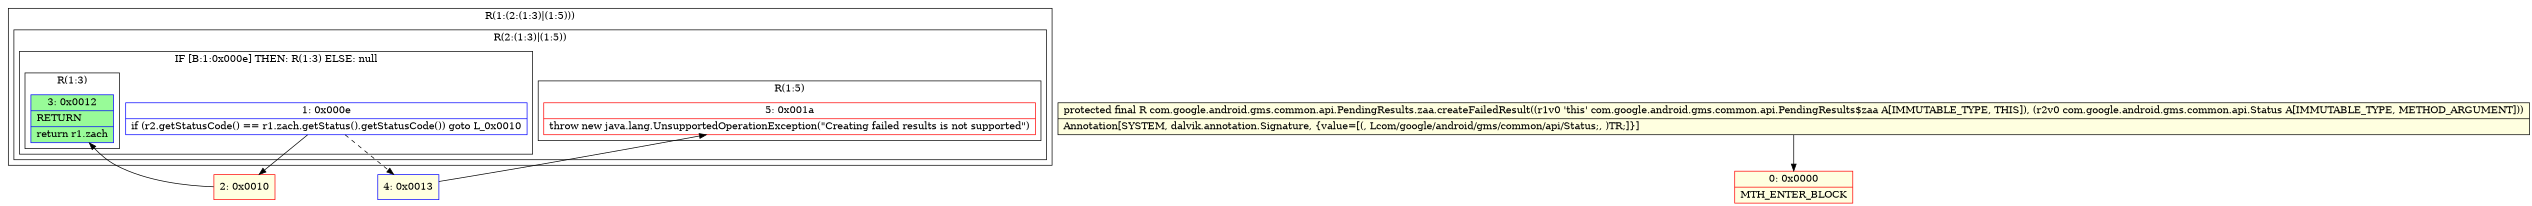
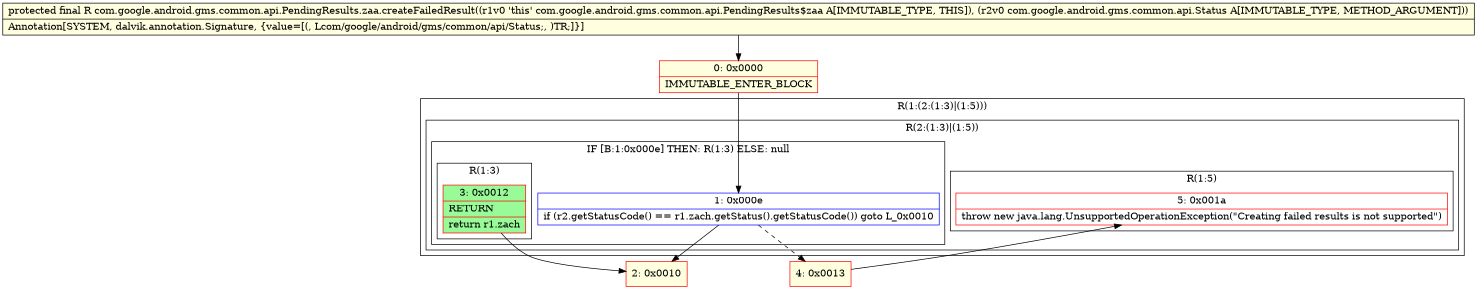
(72, 119) -> (484, 209)
none -> (739, 137)
(150, 178) -> (556, 263)
(408, 187) -> (820, 274)
(1794, 195) -> (739, 84)
